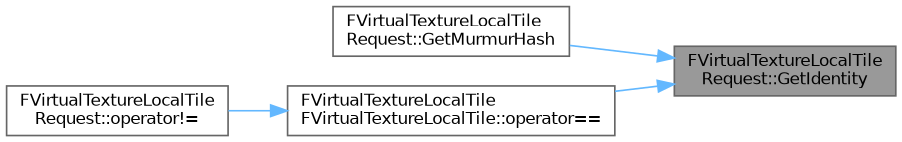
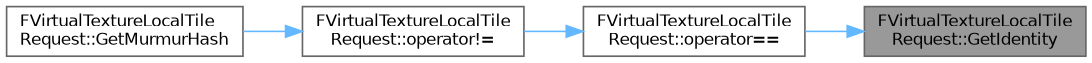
(614, 51) -> (264, 31)
(451, 111) -> (694, 31)
